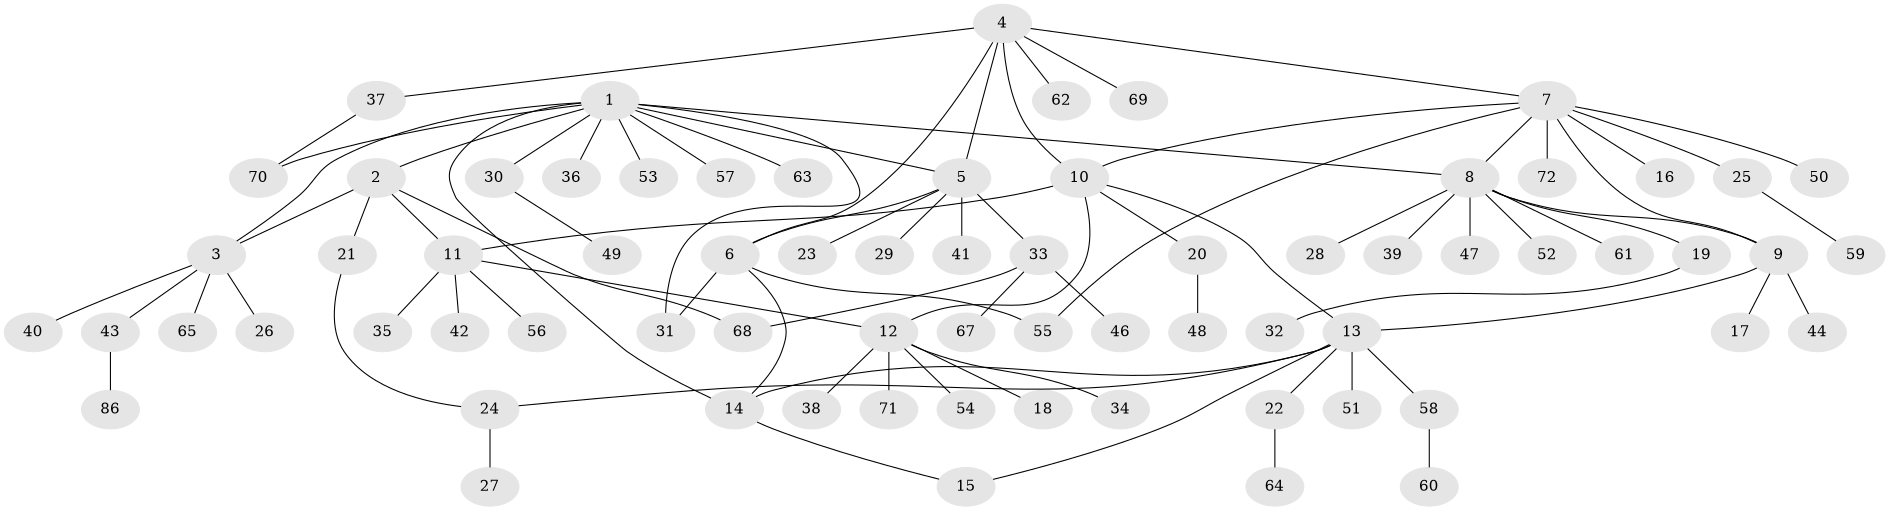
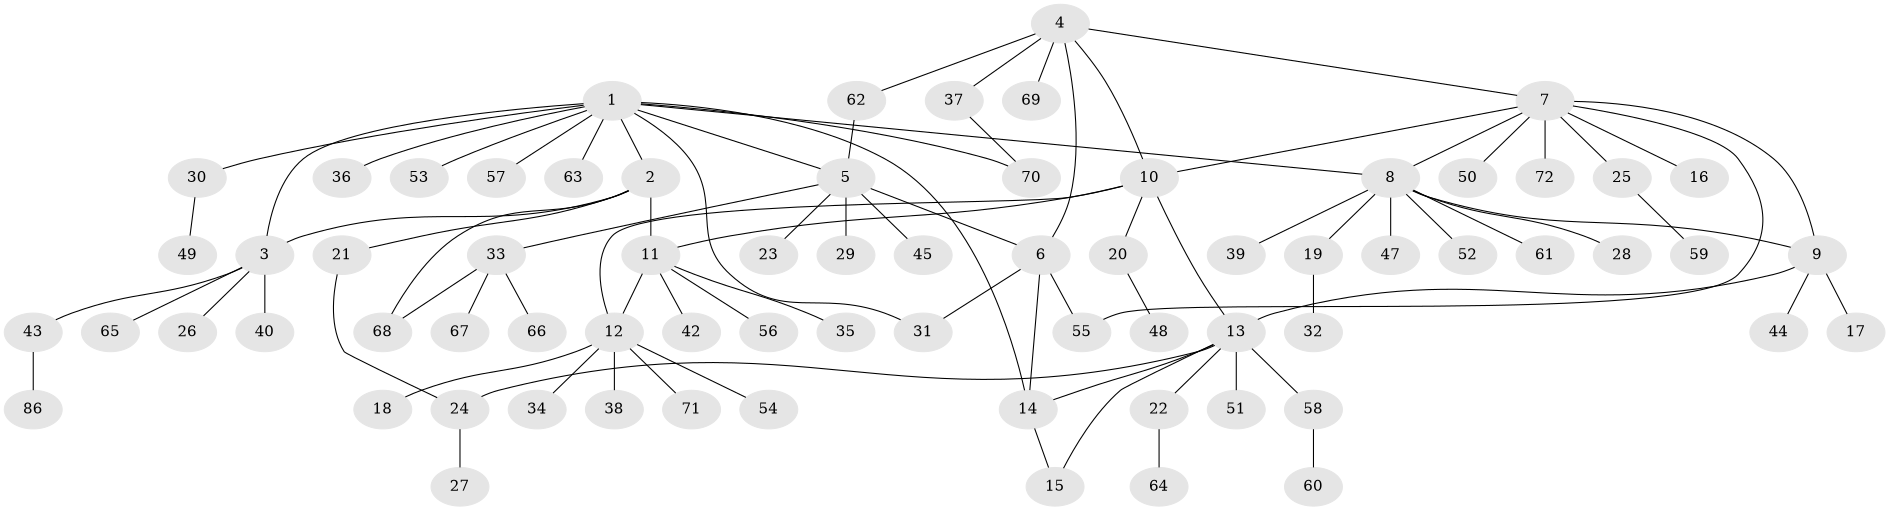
(982, 101) -> (852, 136)
(962, 255) -> (923, 255)
(1120, 332) -> (537, 332)
